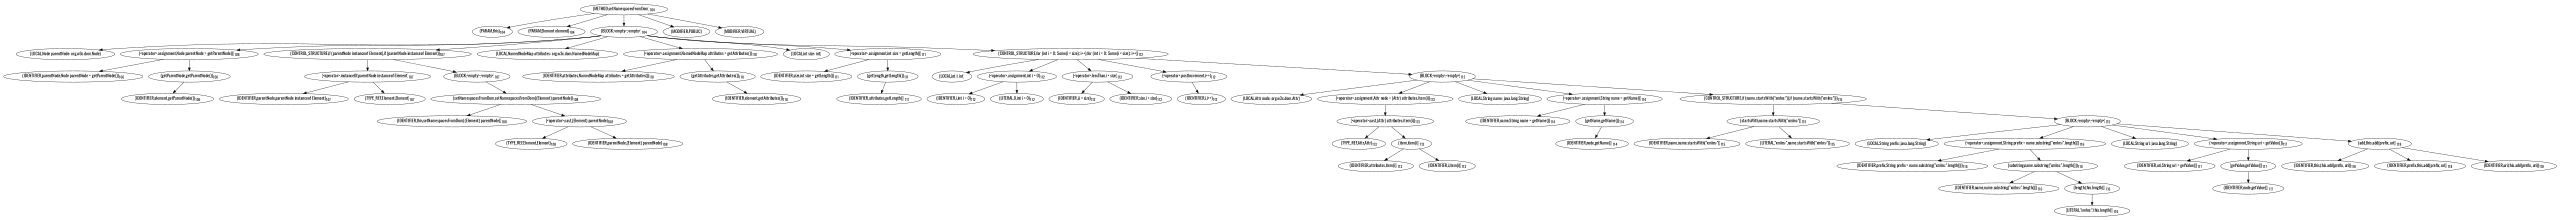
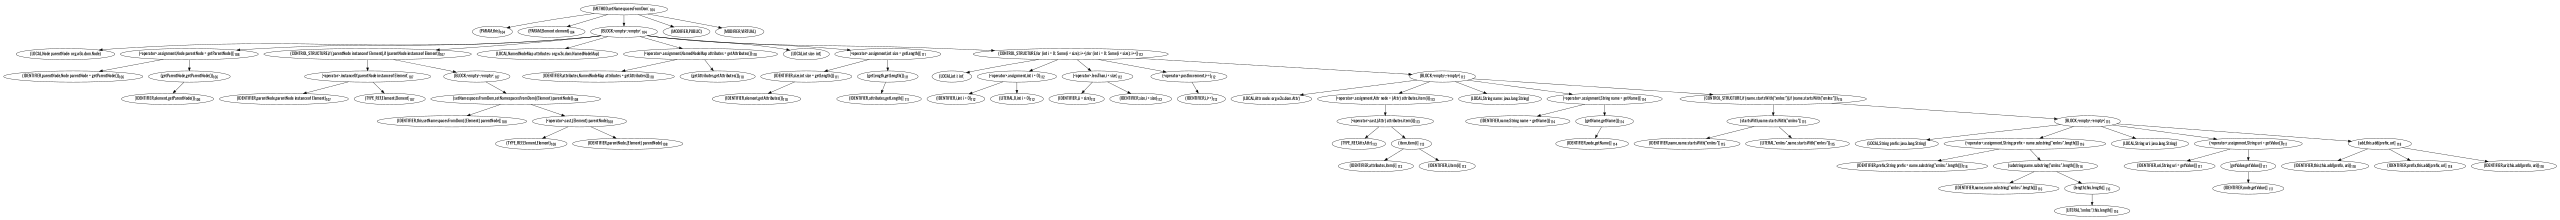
(736, 87) -> (783, 87)
